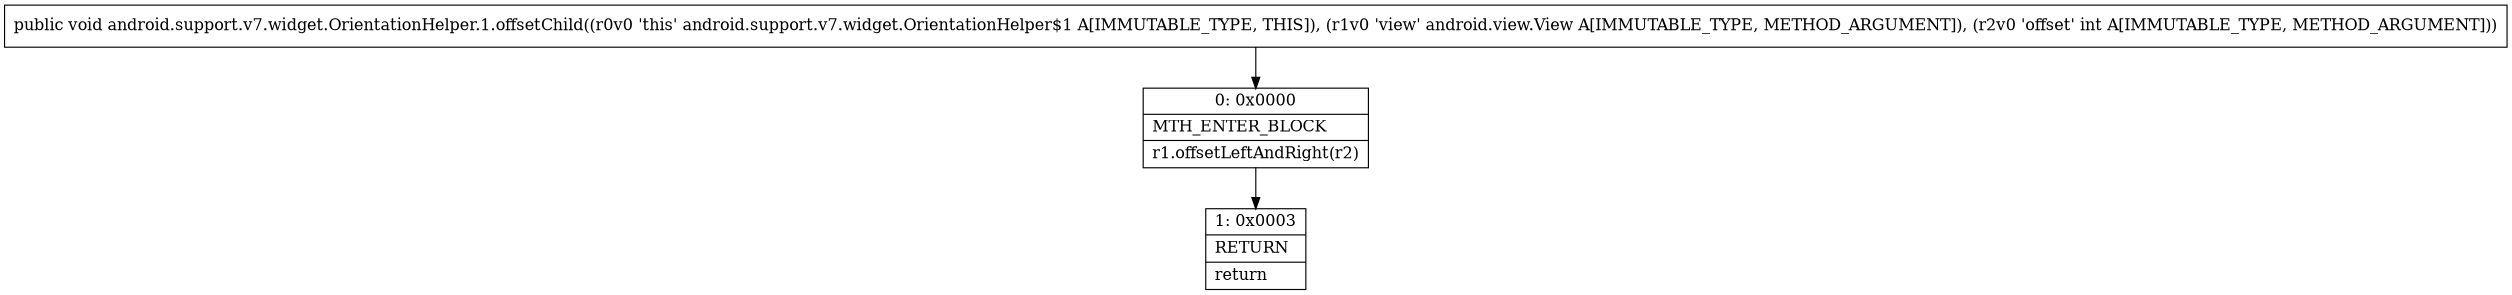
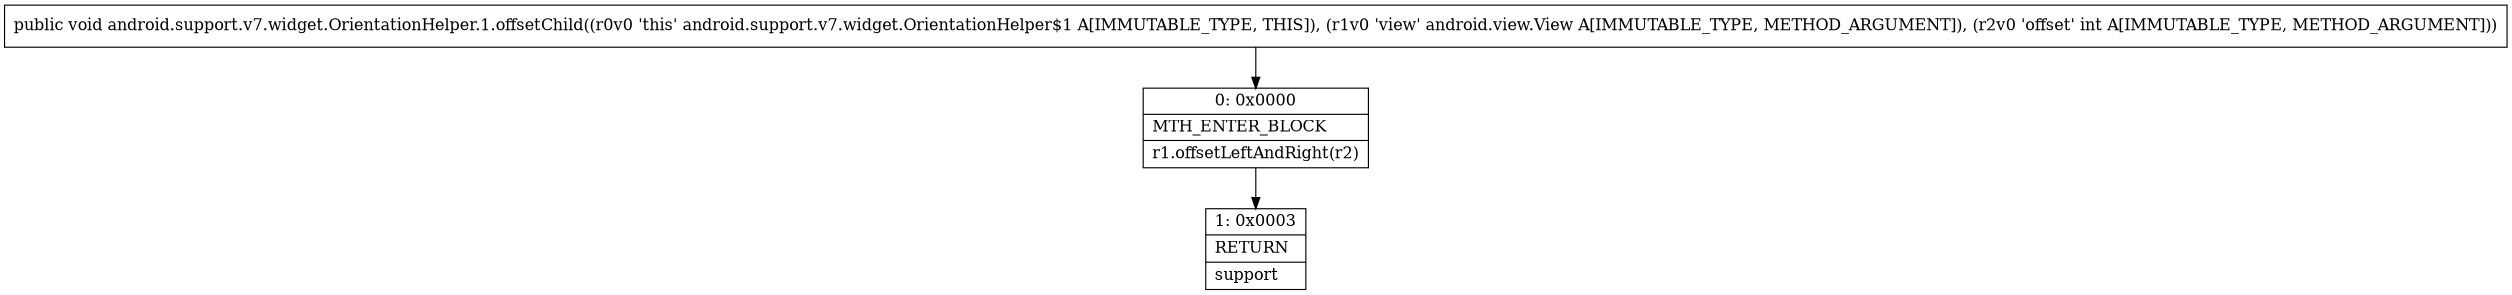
(1241, 275) -> (1247, 275)
